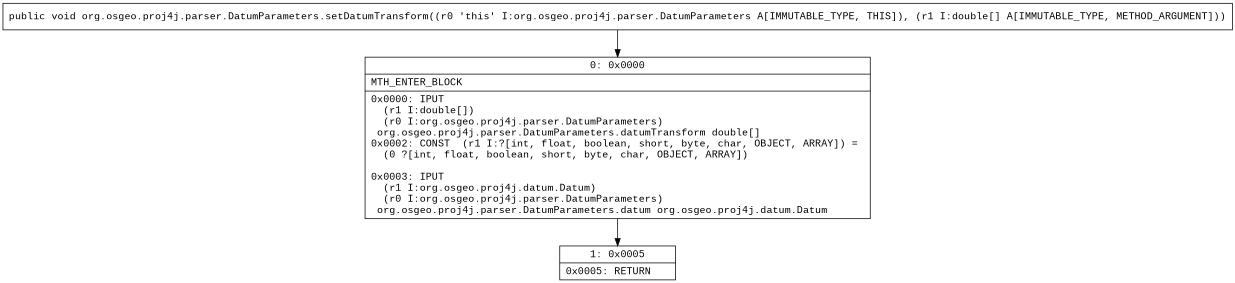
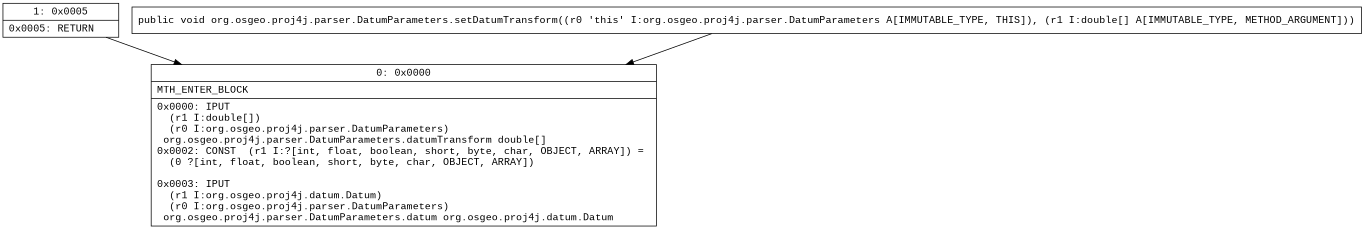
(618, 229) -> (140, 50)
